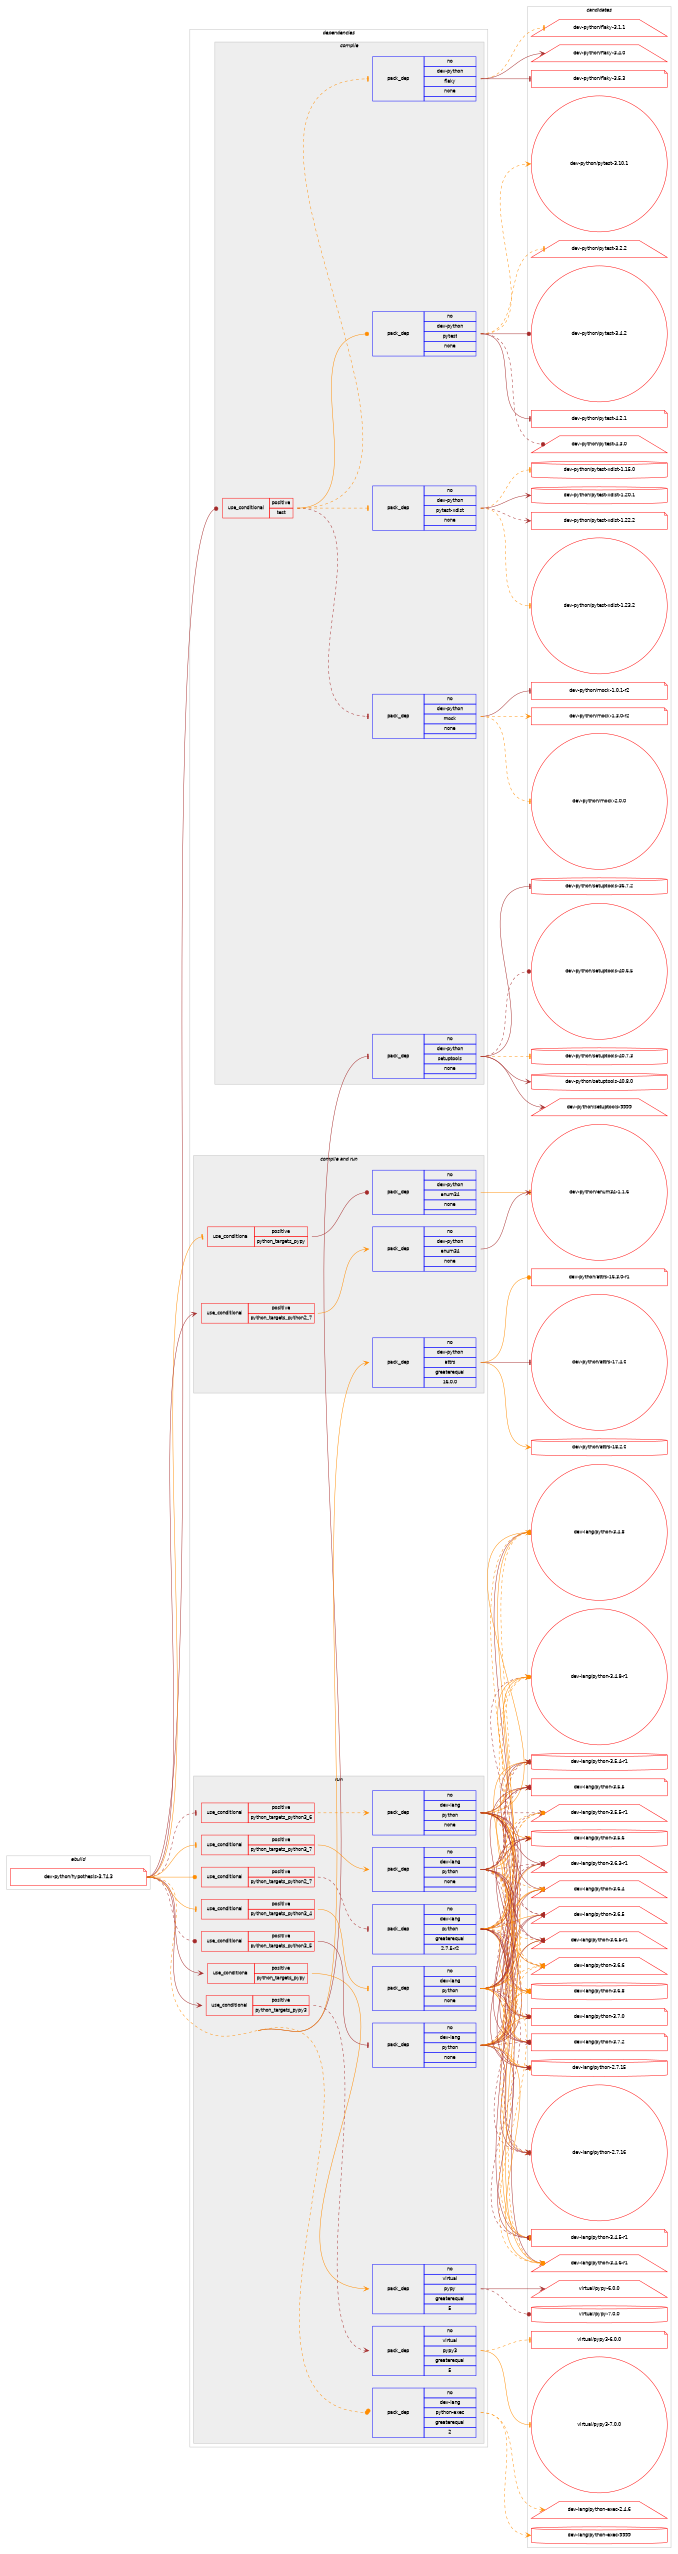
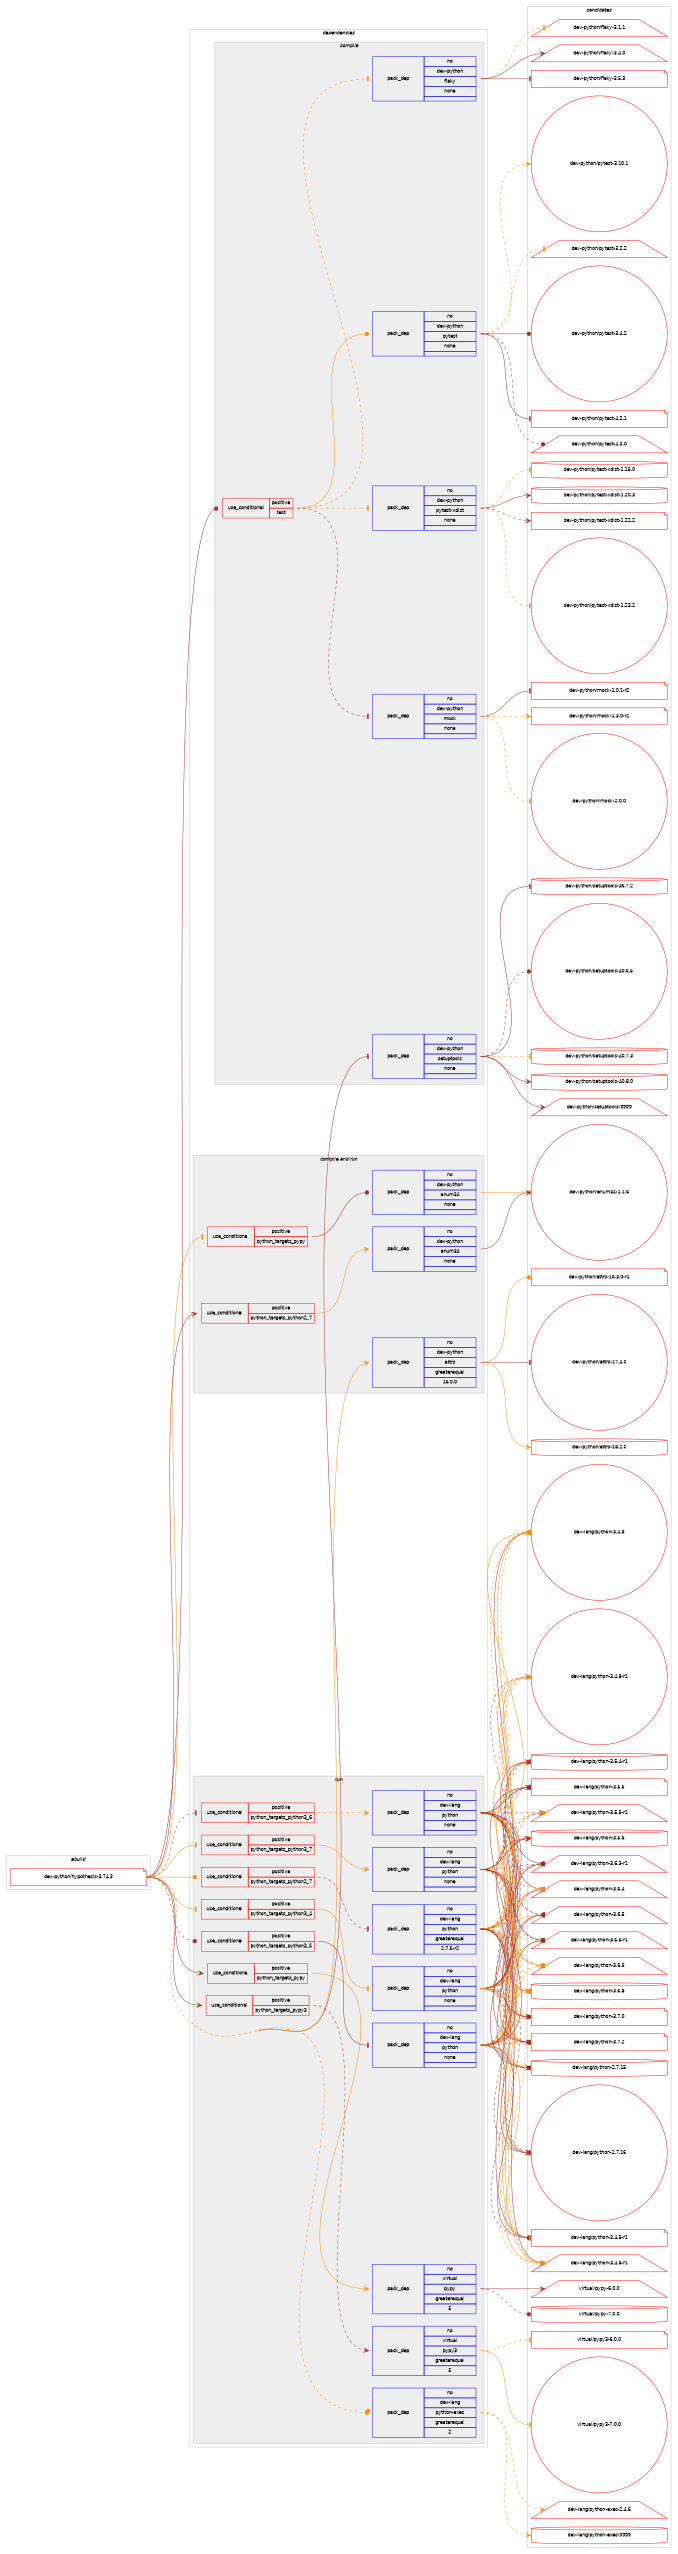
(599, 495) -> (599, 495)
